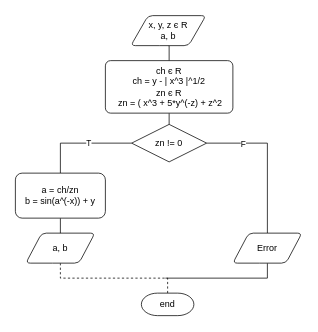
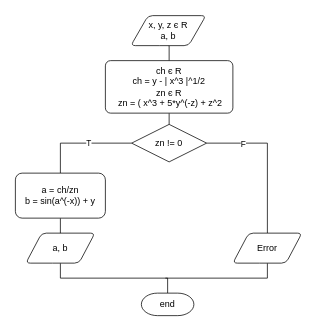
(113, 278) -> (113, 278)
